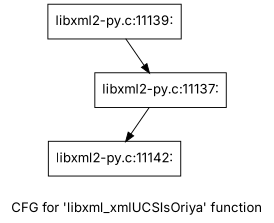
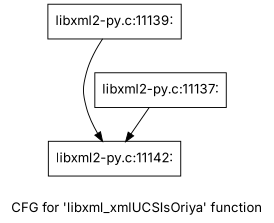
(135, 52) -> (84, 85)
